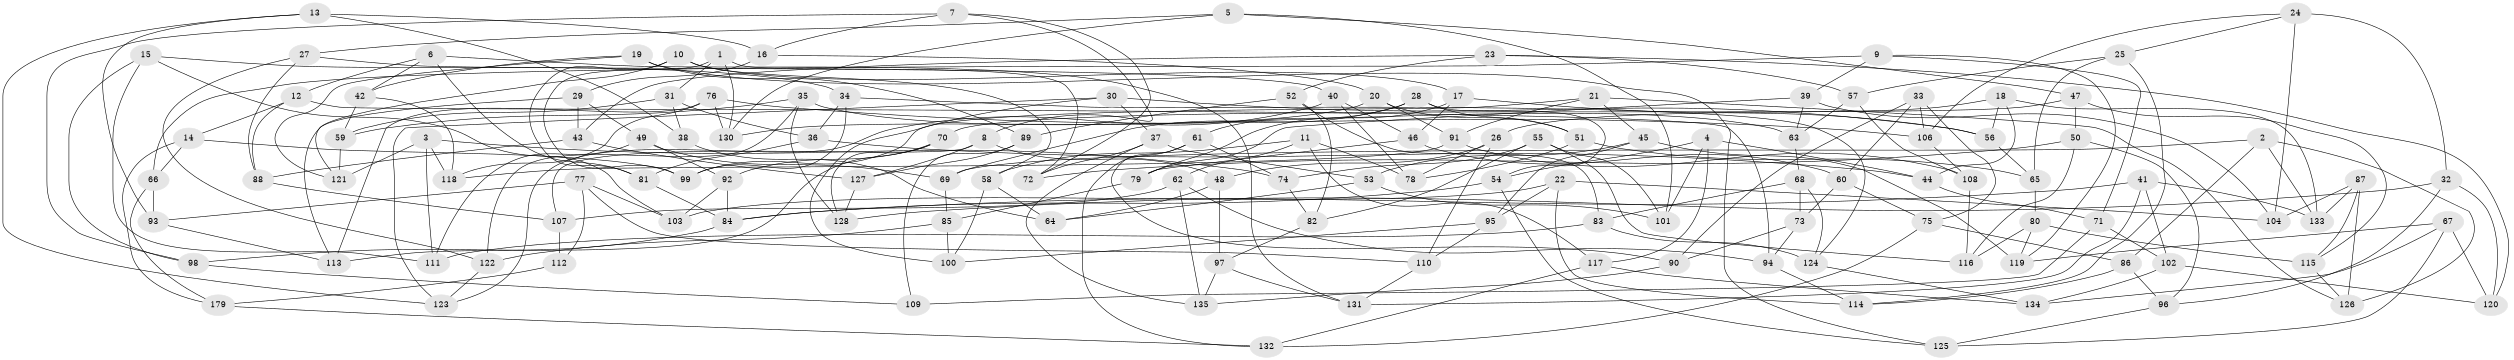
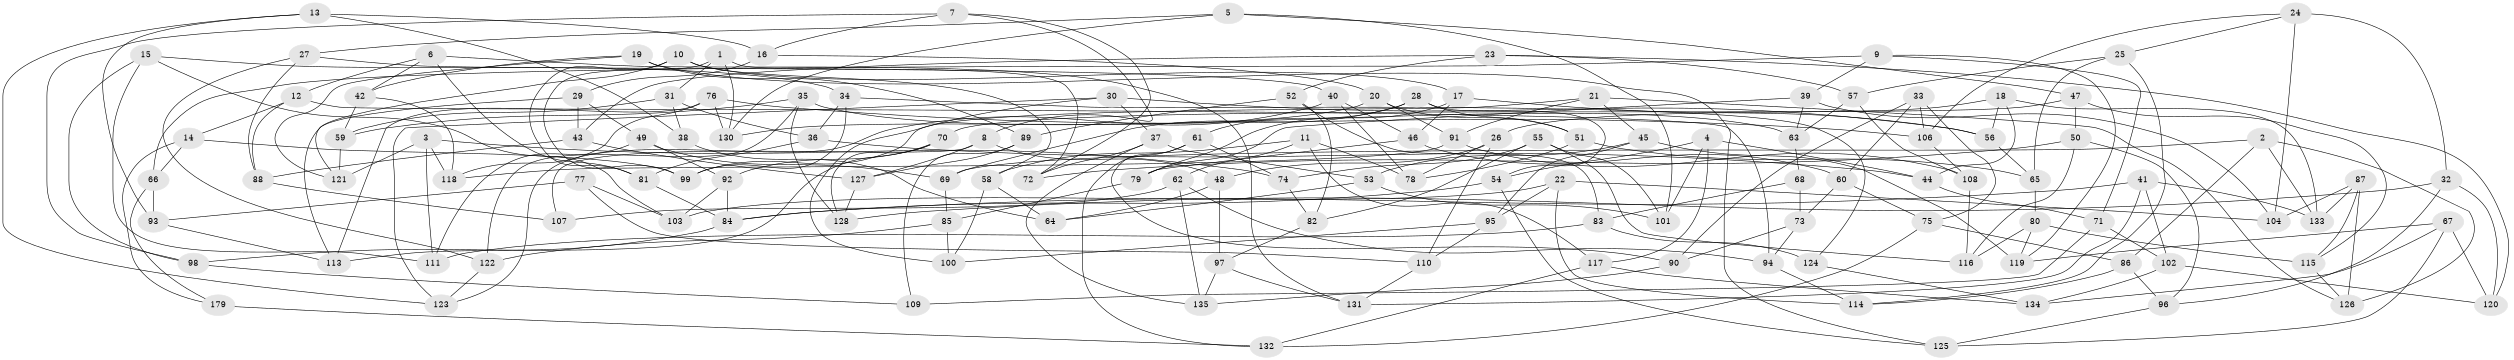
(1822, 220) -> none
(559, 264) -> none
